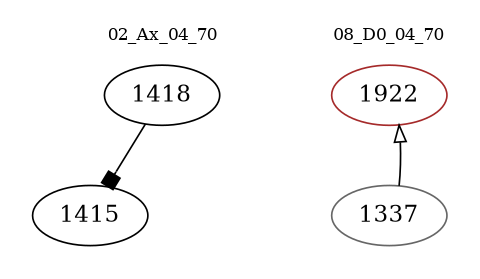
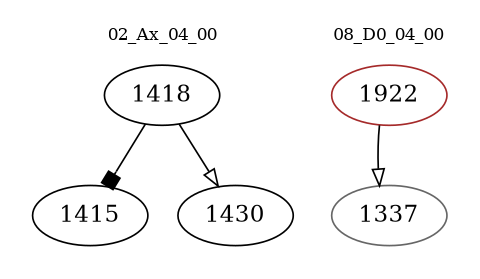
(163, 36) -> (163, 36)
(389, 36) -> (389, 36)
(400, 164) -> (378, 147)
none -> (236, 216)
